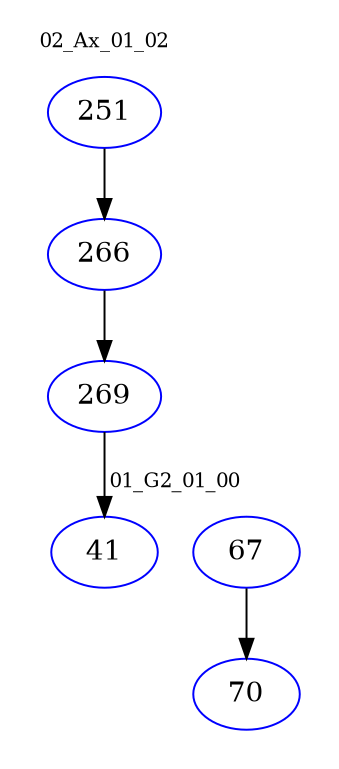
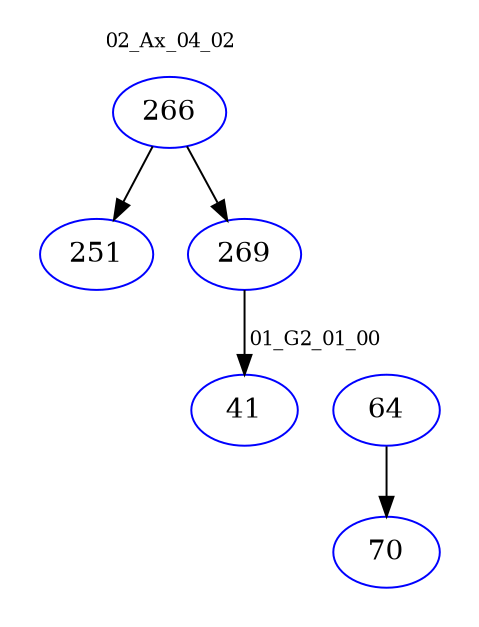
(105, 42) -> (171, 42)
(105, 174) -> (138, 174)
(247, 552) -> (387, 410)
